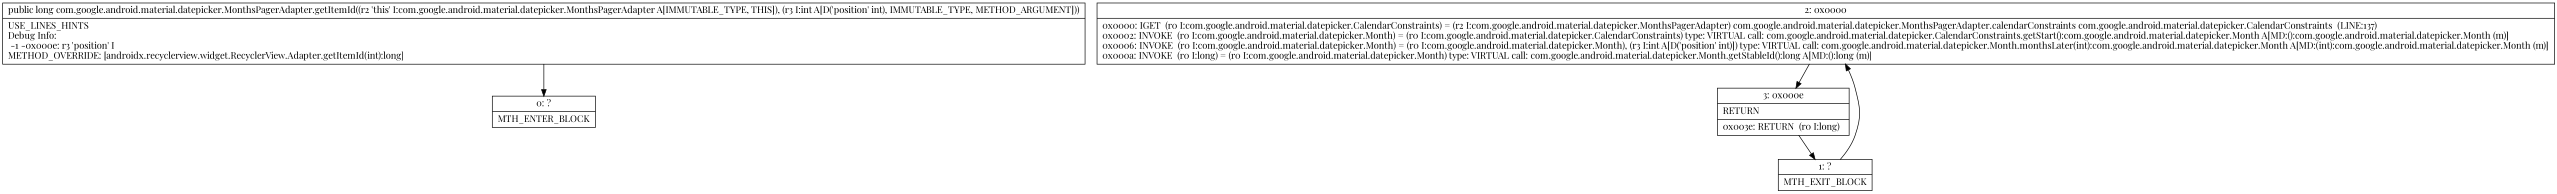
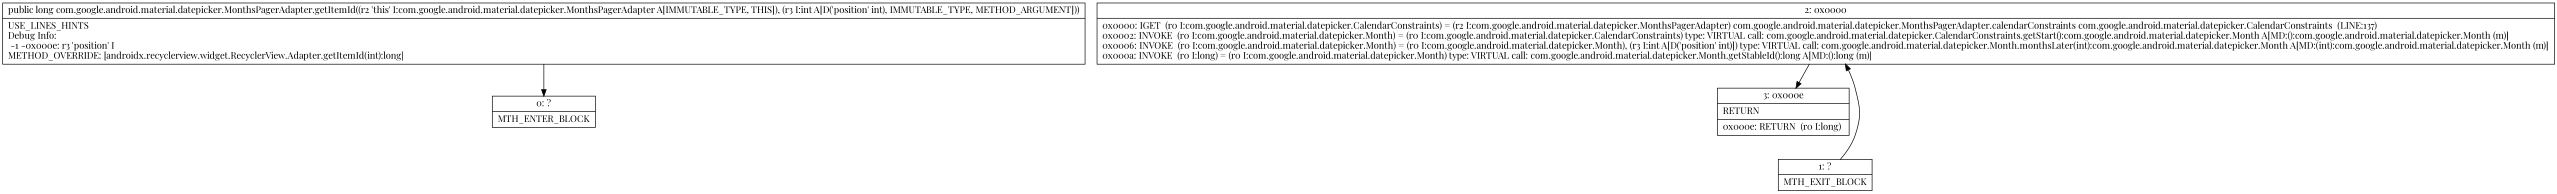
(1783, 127) -> (1783, 127)
(1805, 145) -> none
